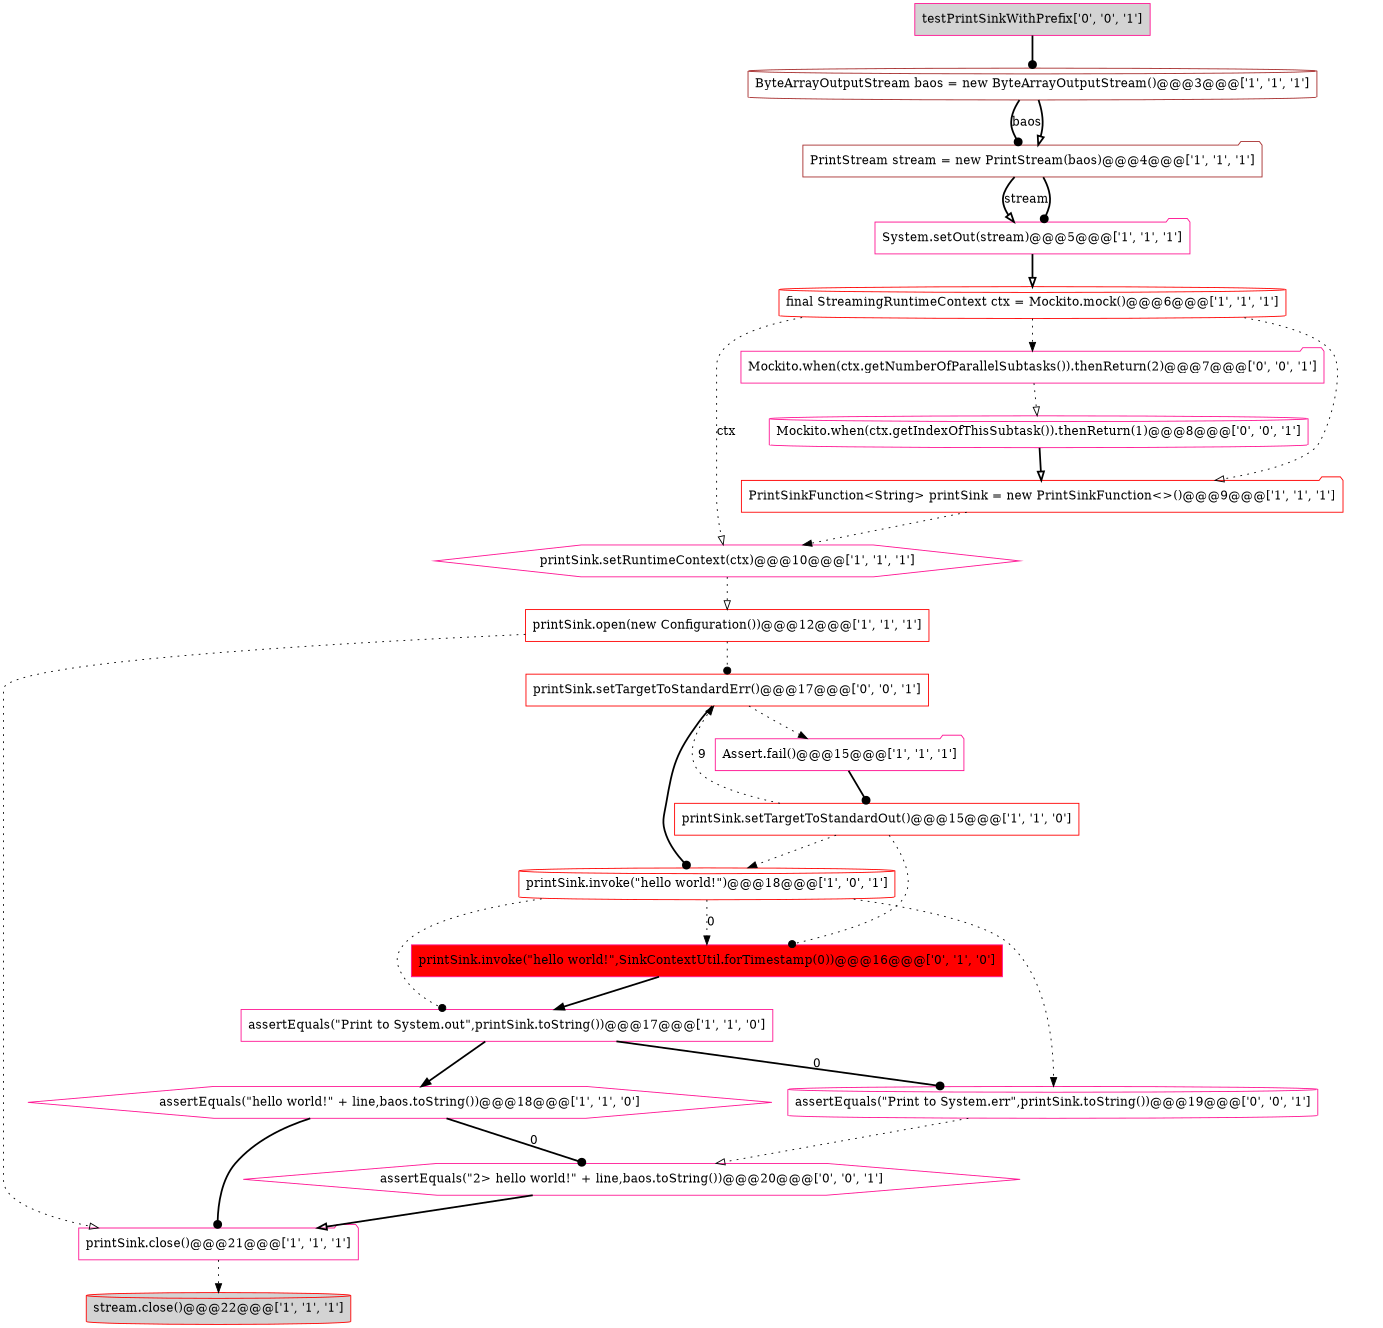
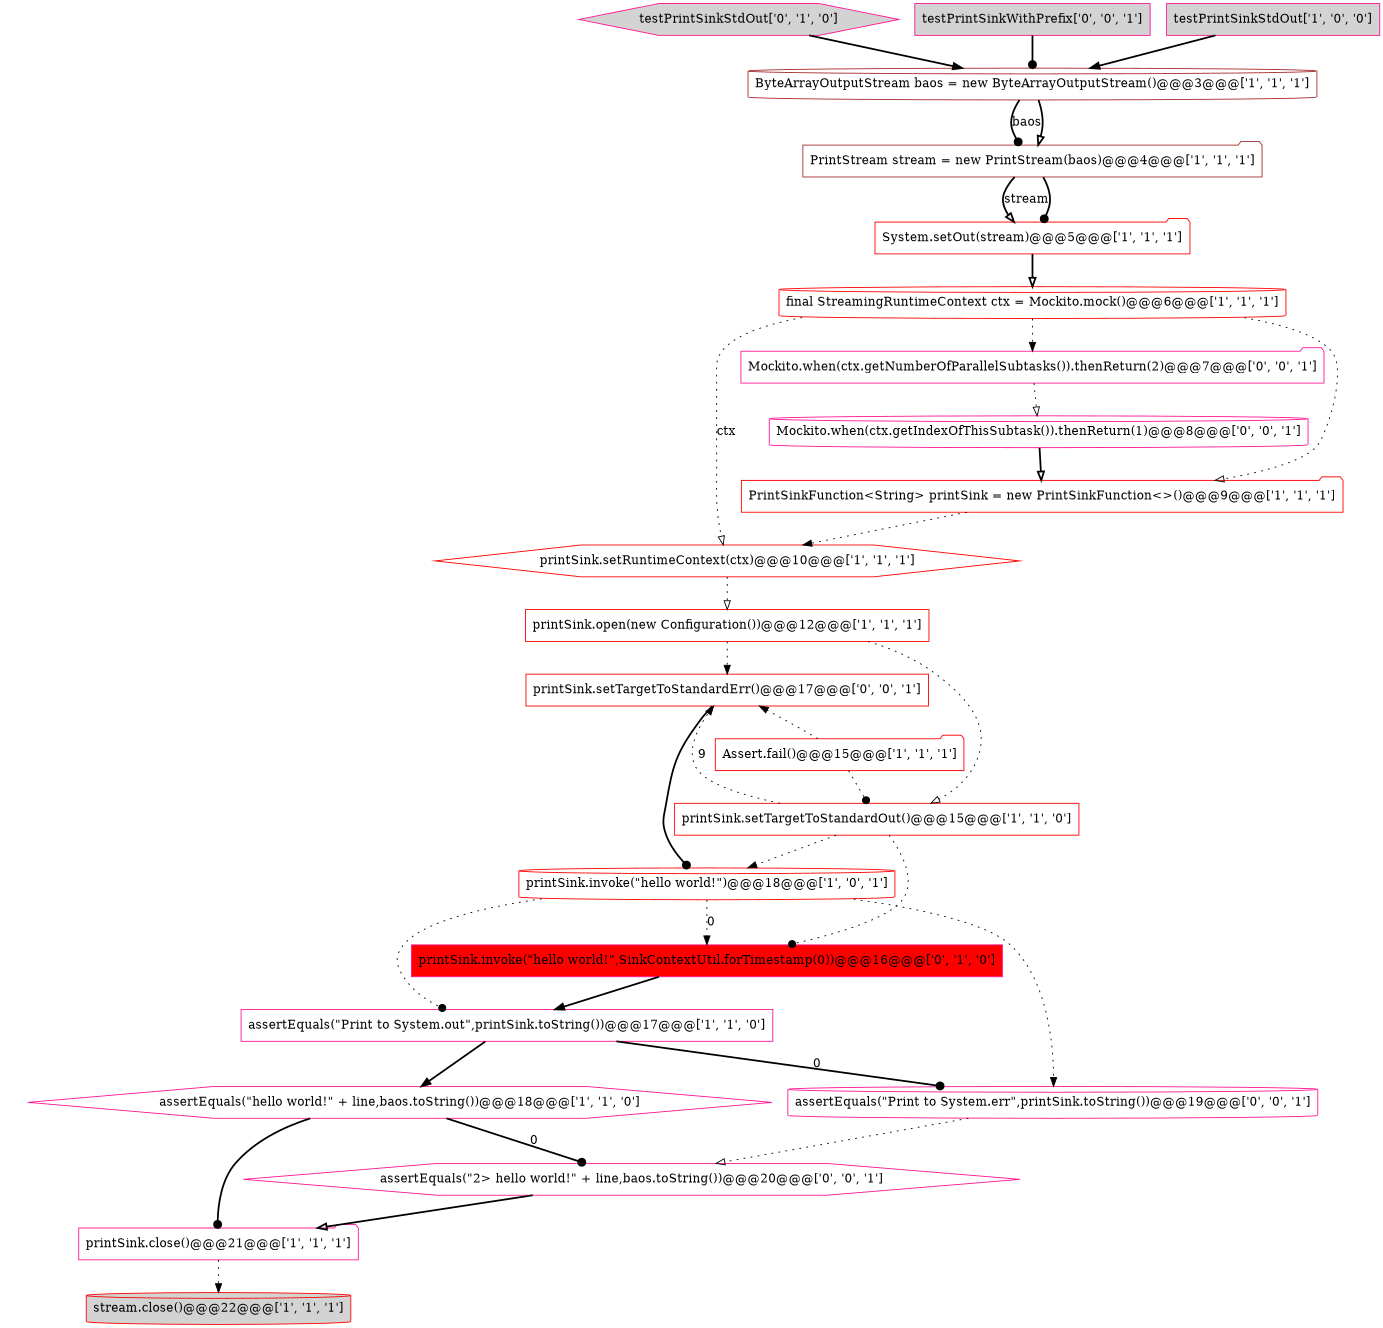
none -> (739, 19)
none -> (1273, 19)
(1032, 238) -> (1032, 238)
(727, 561) -> (727, 561)
(727, 653) -> (727, 653)
(774, 720) -> (793, 724)
(4, 722) -> (966, 703)
(840, 755) -> (840, 755)
(856, 784) -> (856, 784)
